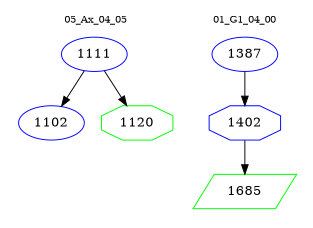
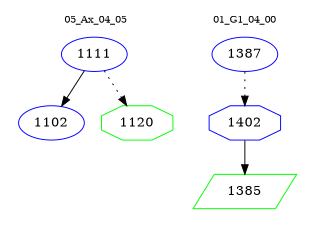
(113, 84) -> (113, 84)
(245, 84) -> (245, 84)
(245, 192) -> (245, 192)
